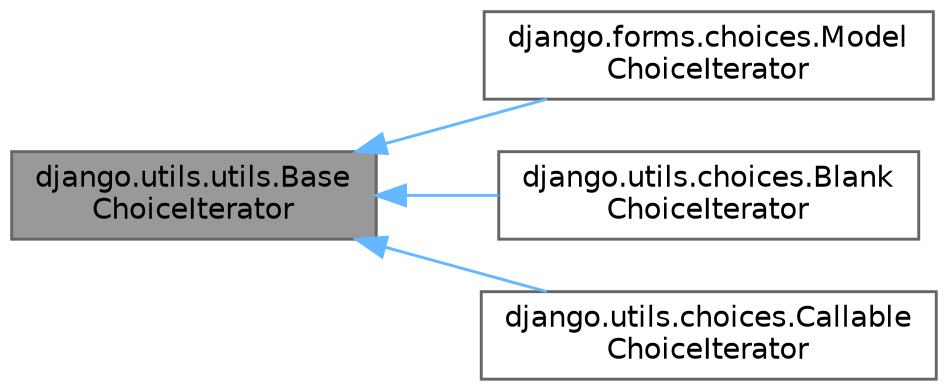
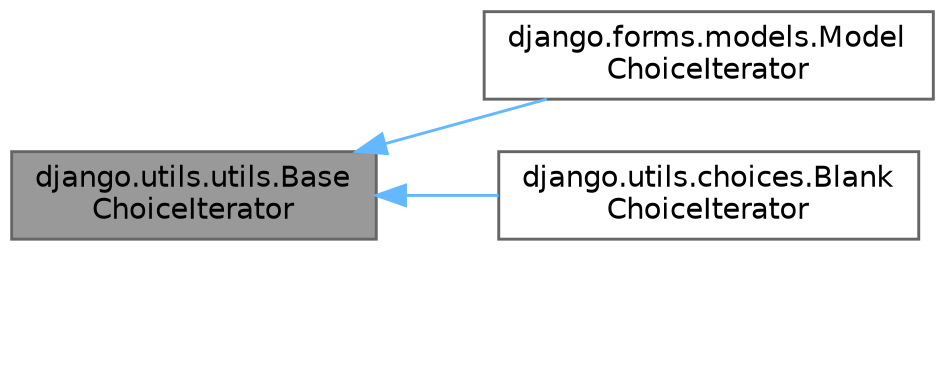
(709, 55) -> (709, 55)
(709, 335) -> none
